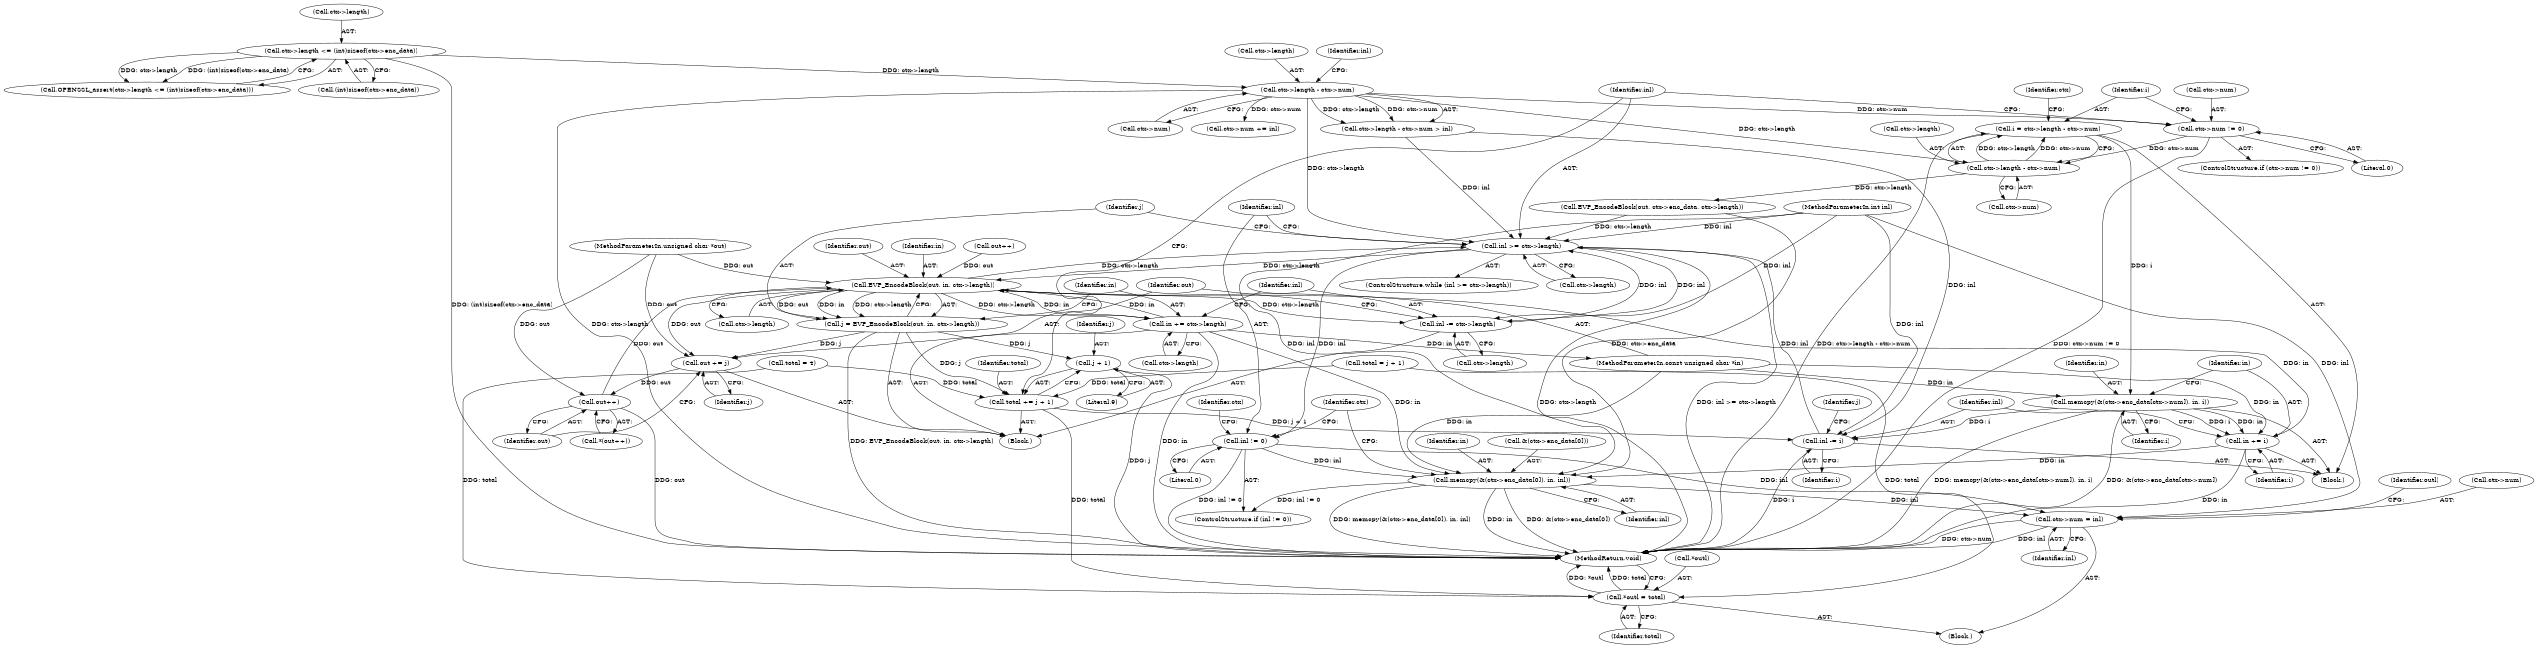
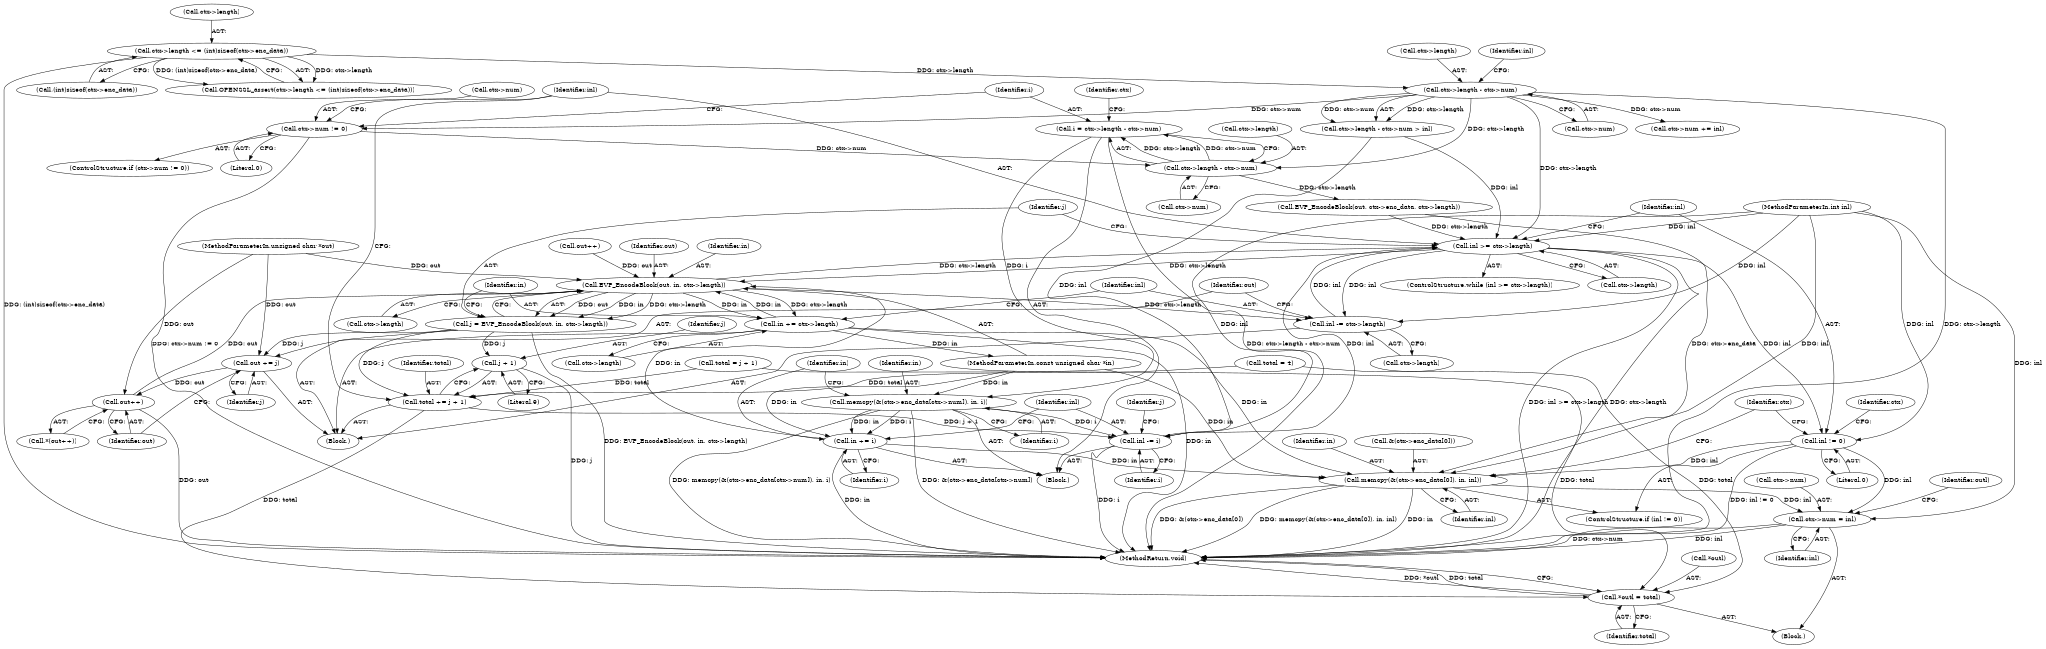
(729, 298) -> none
none -> (1908, 336)
(1299, 500) -> (1545, 500)
